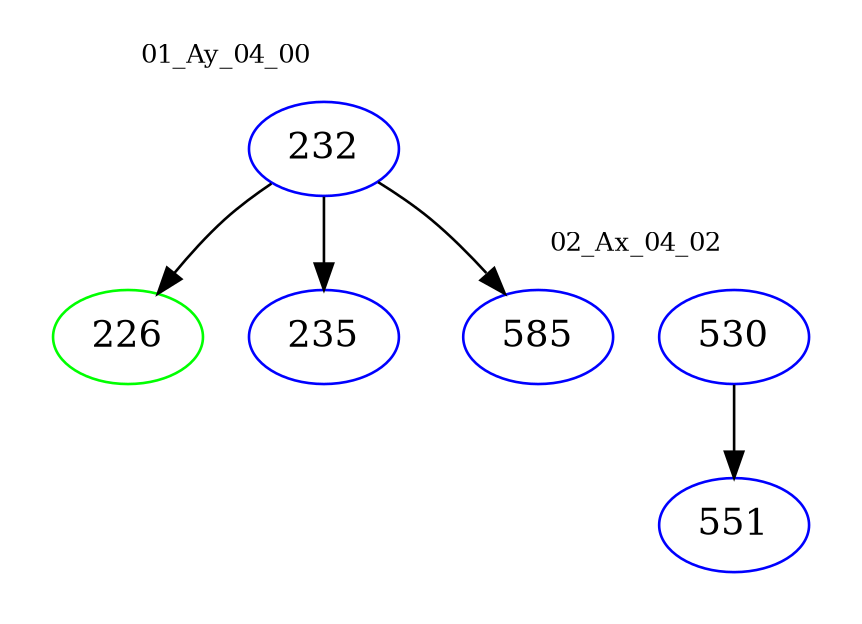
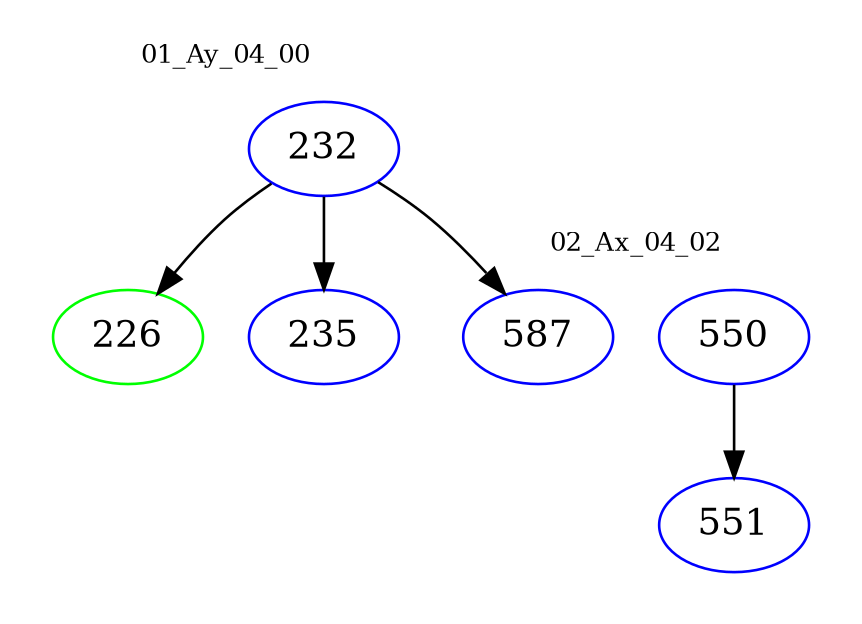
(538, 337) -> (538, 337)
(734, 337) -> (734, 337)
